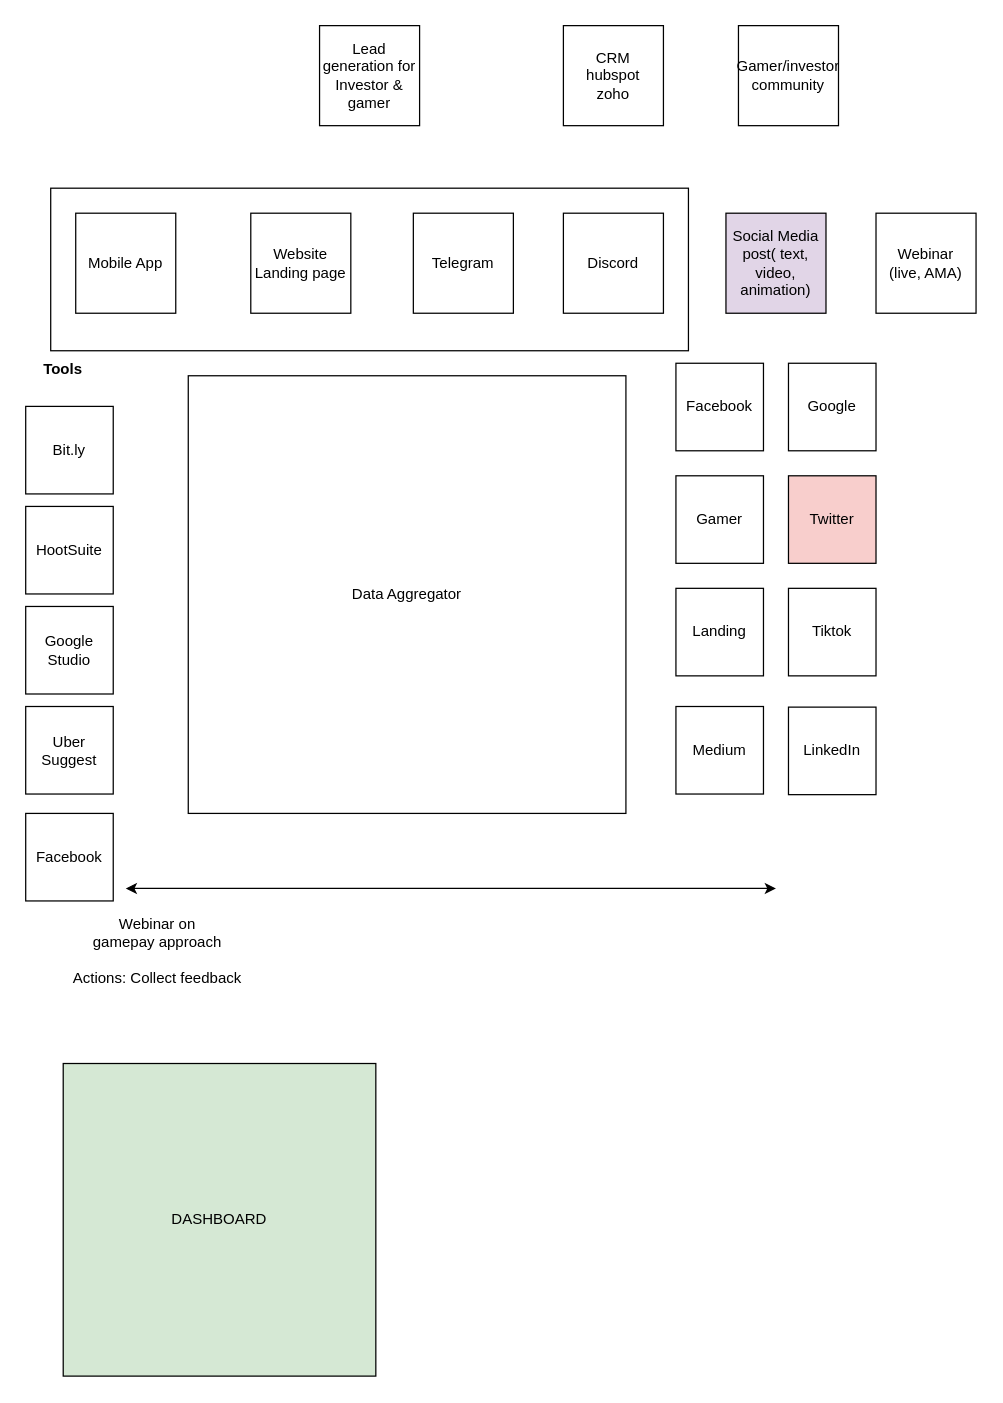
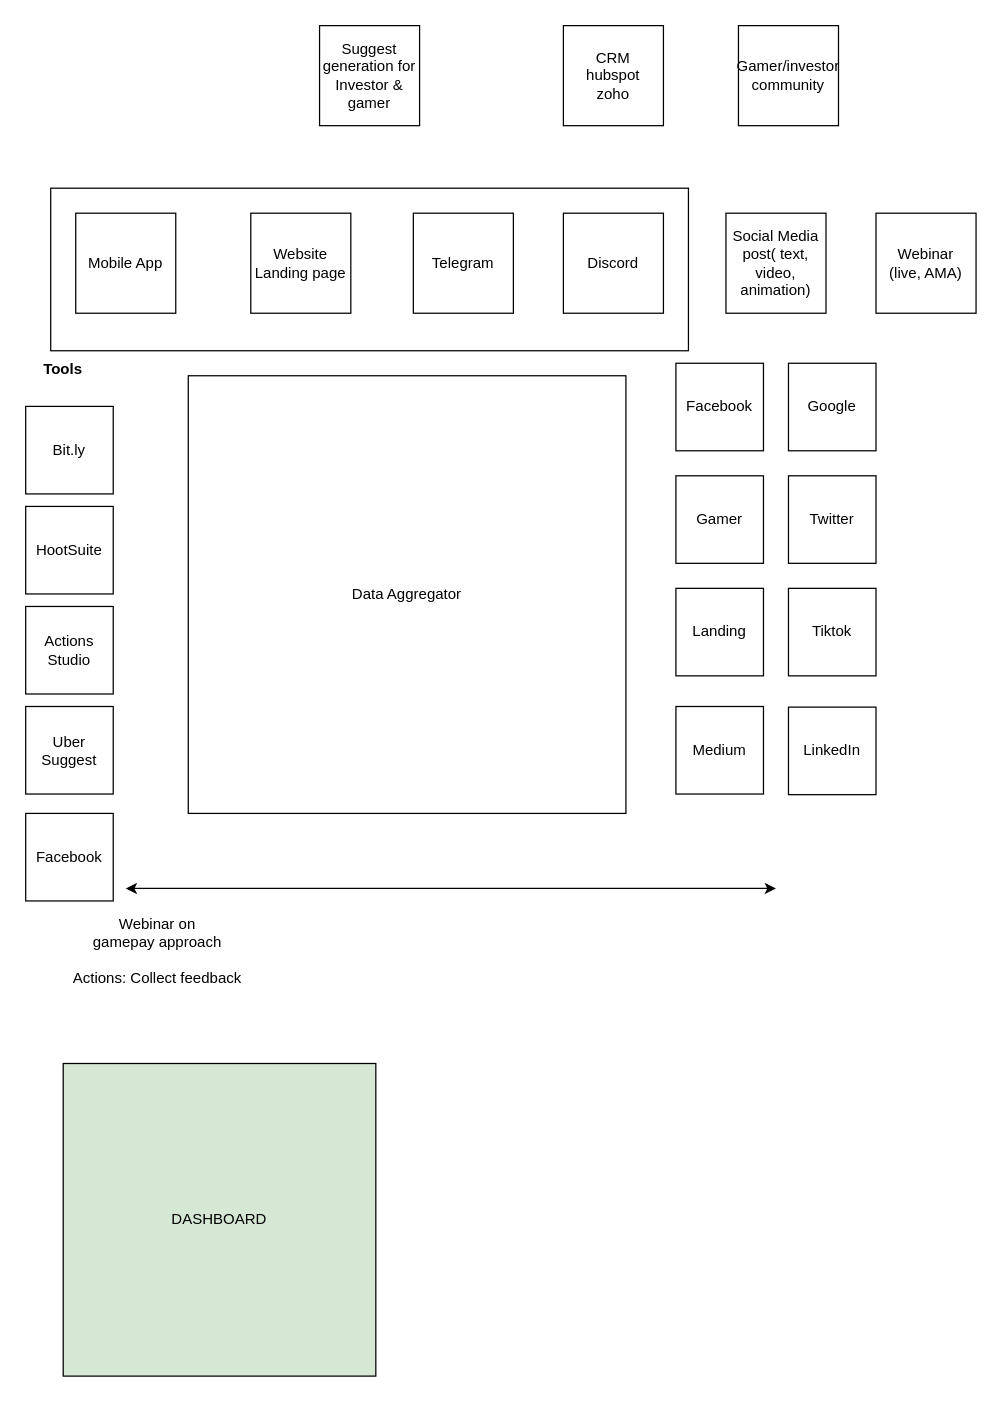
(369, 76) -> (369, 76)
(776, 263) -> (776, 263)
(832, 519) -> (832, 519)
(69, 651) -> (69, 651)
